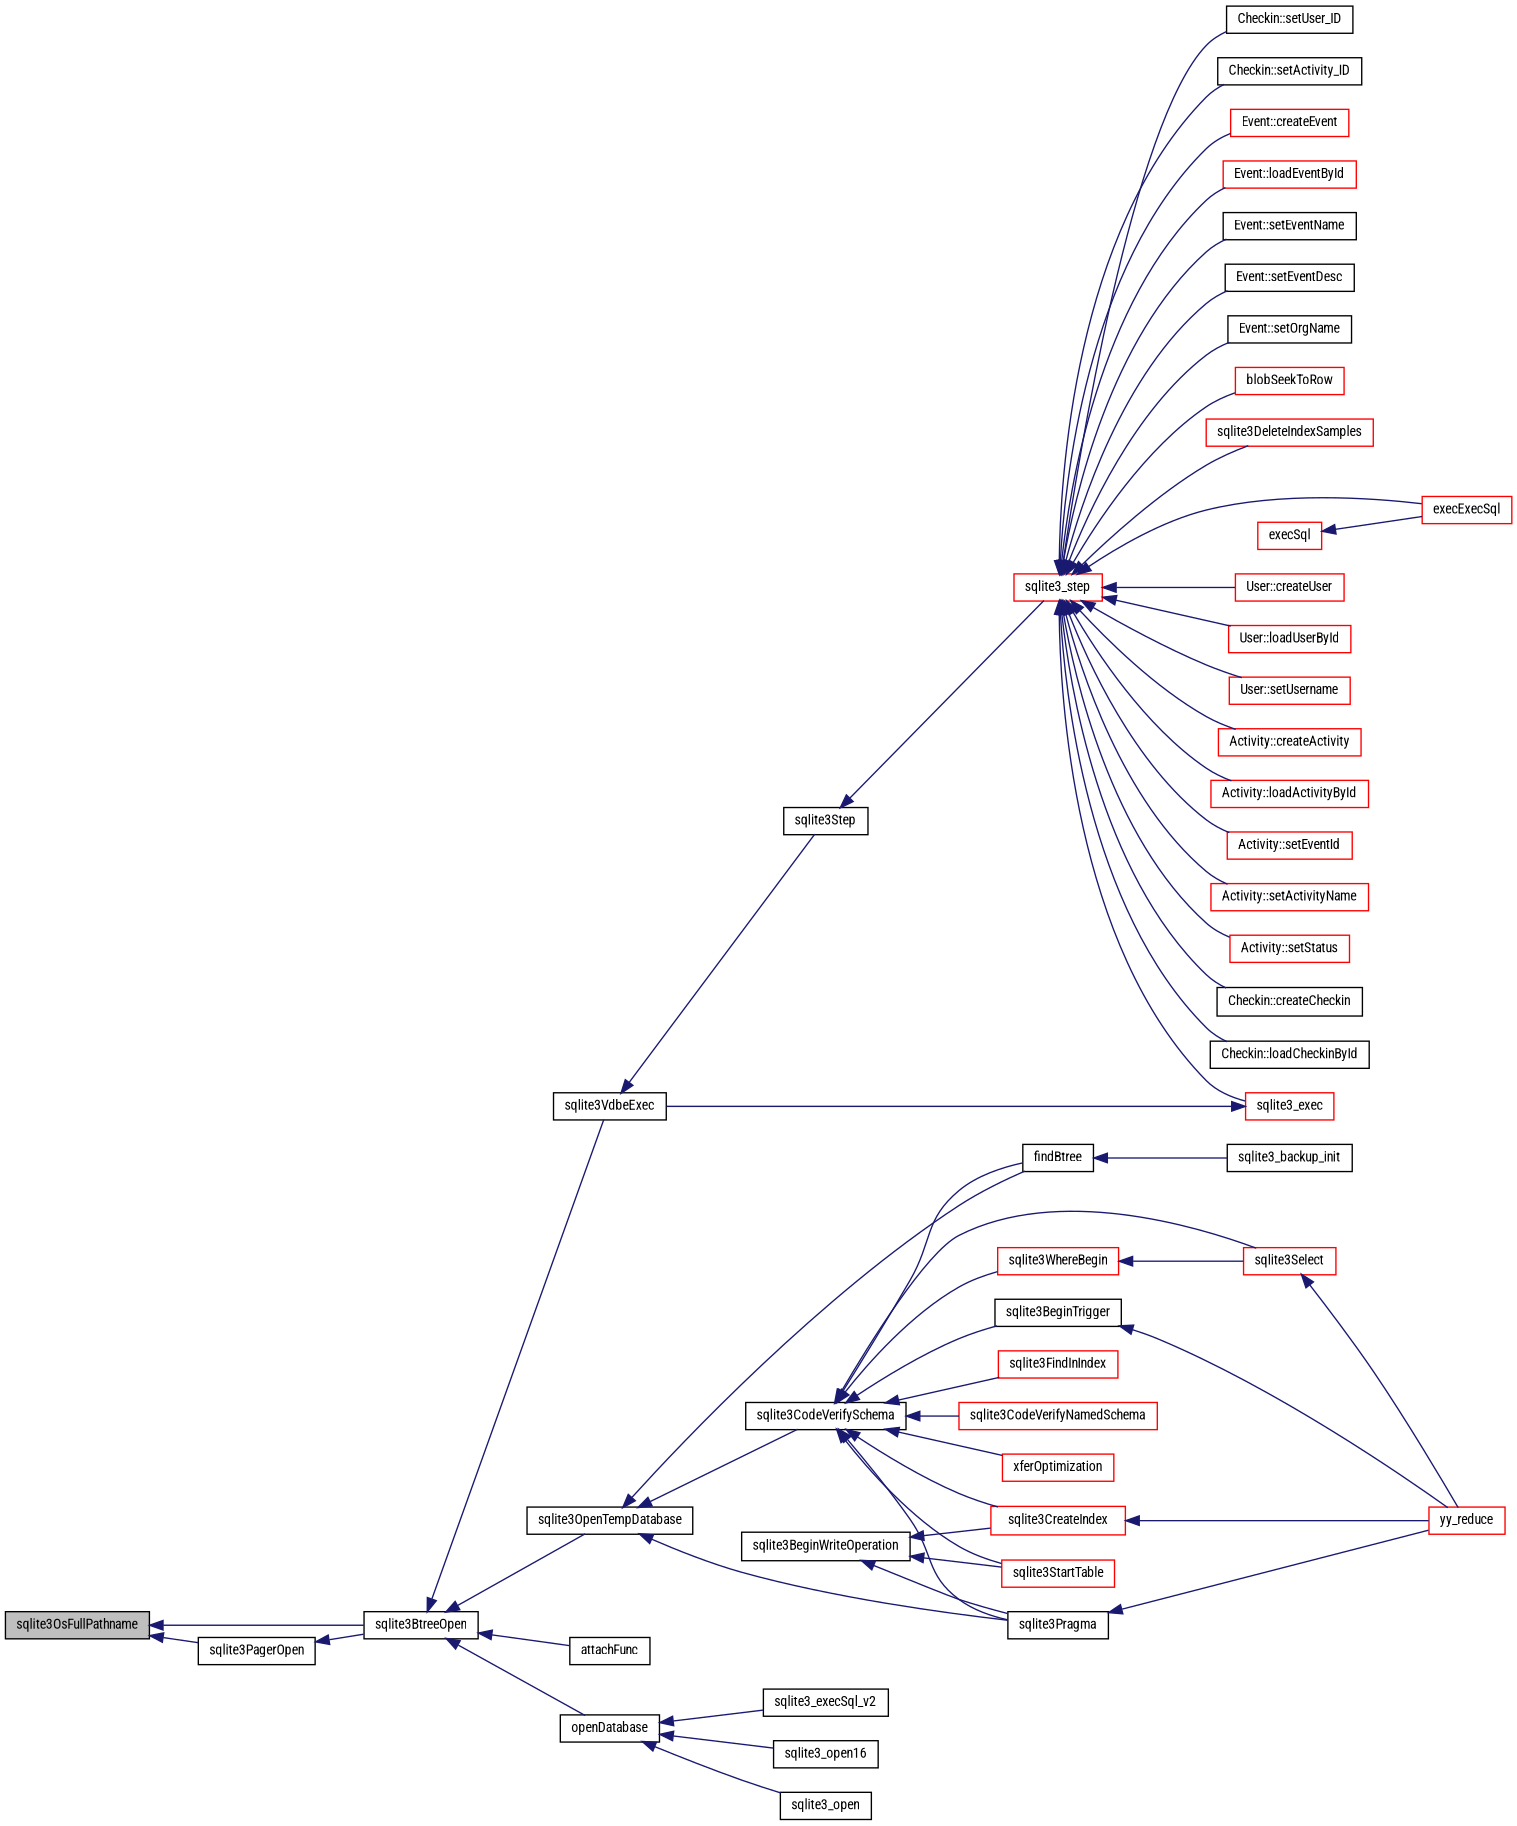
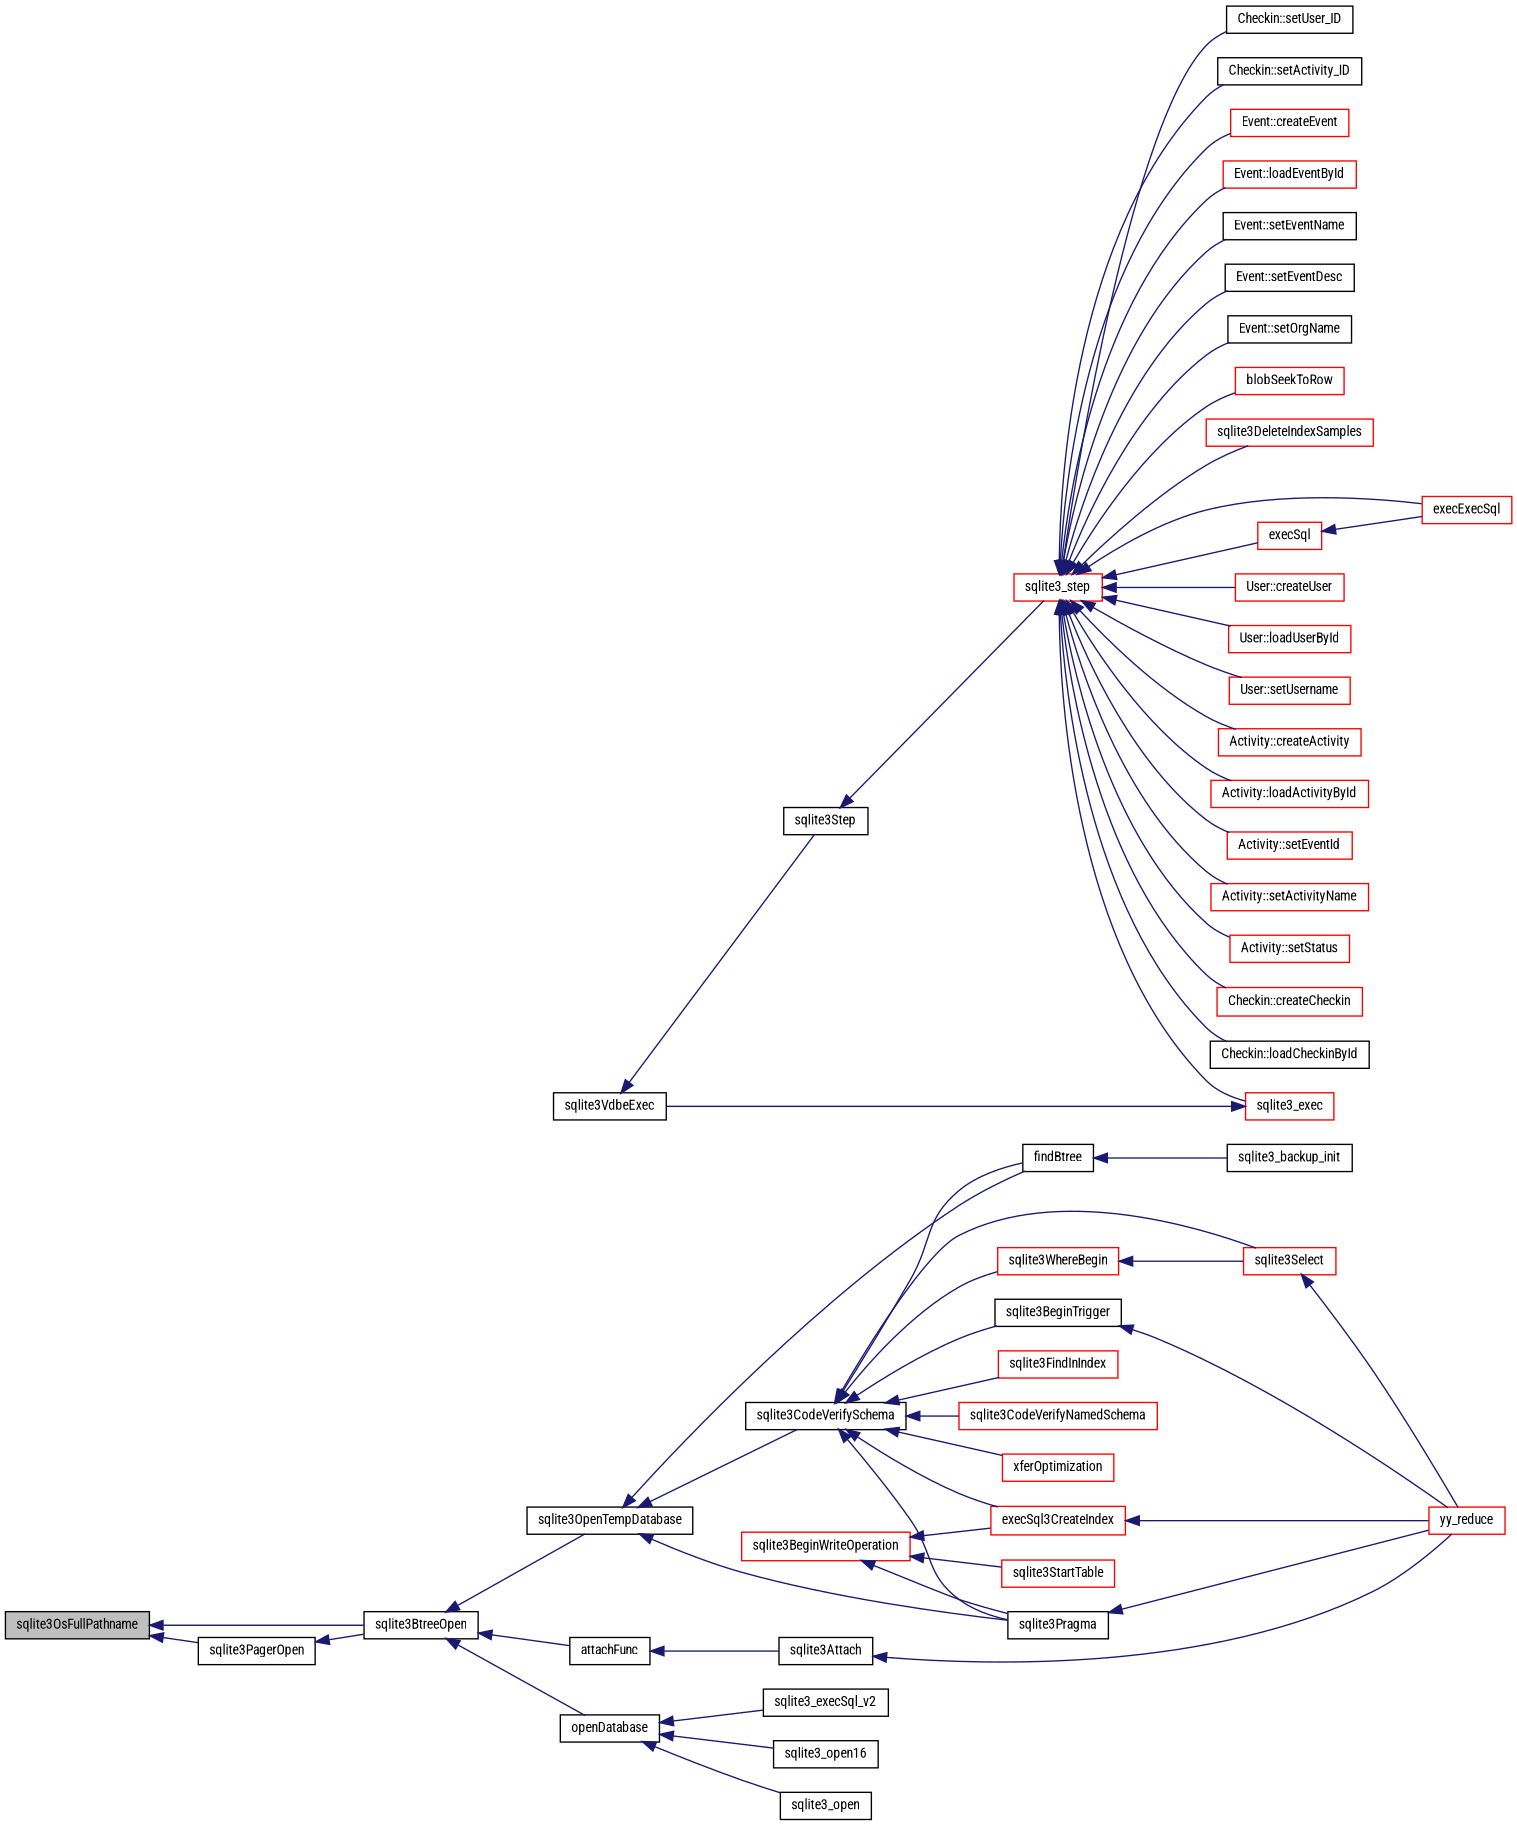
none -> (1187, 559)
(1290, 1002) -> (1290, 1002)
(518, 1359) -> none
(922, 1520) -> none
(1058, 1521) -> (1058, 1521)
(826, 1546) -> (826, 1546)
none -> (826, 1651)
